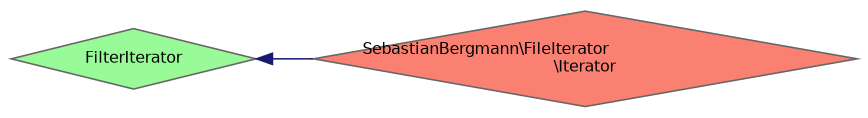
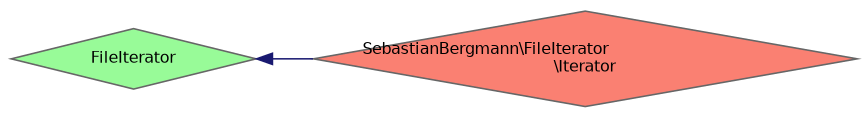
(134, 59) -> (134, 59)
